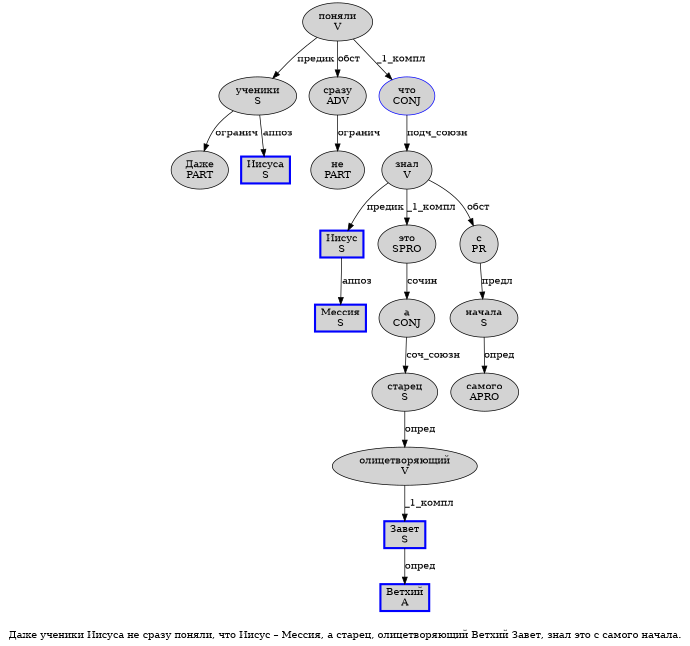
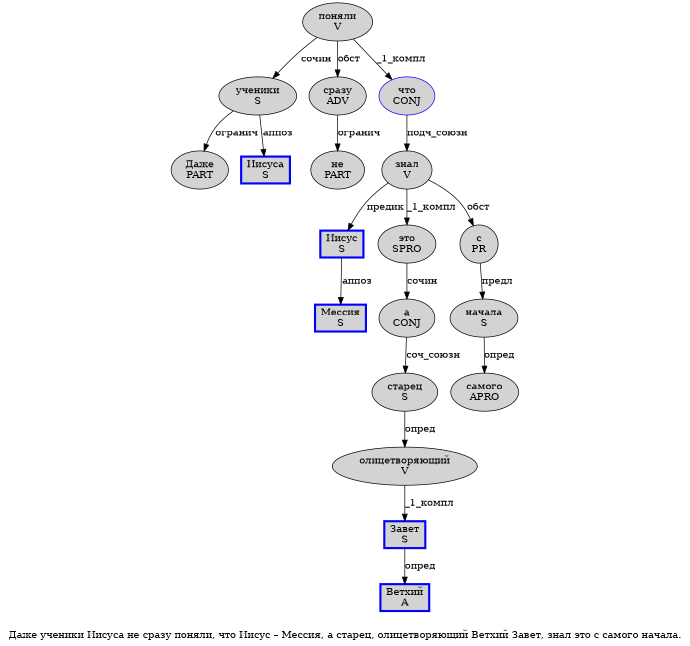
(316, 59) -> (316, 59)
